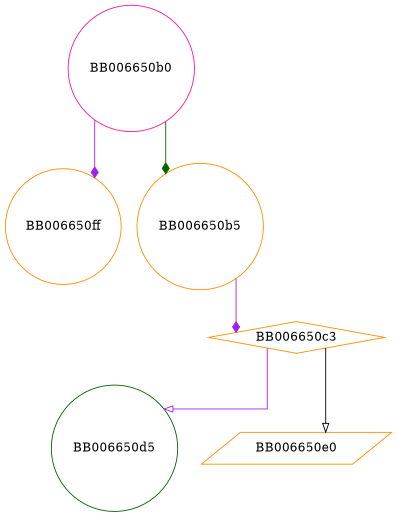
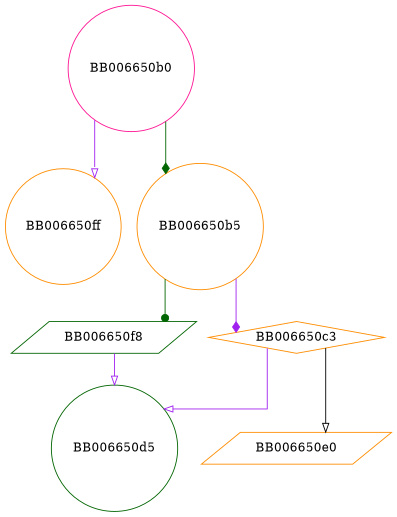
(95, 144) -> (95, 144)
none -> (104, 337)
